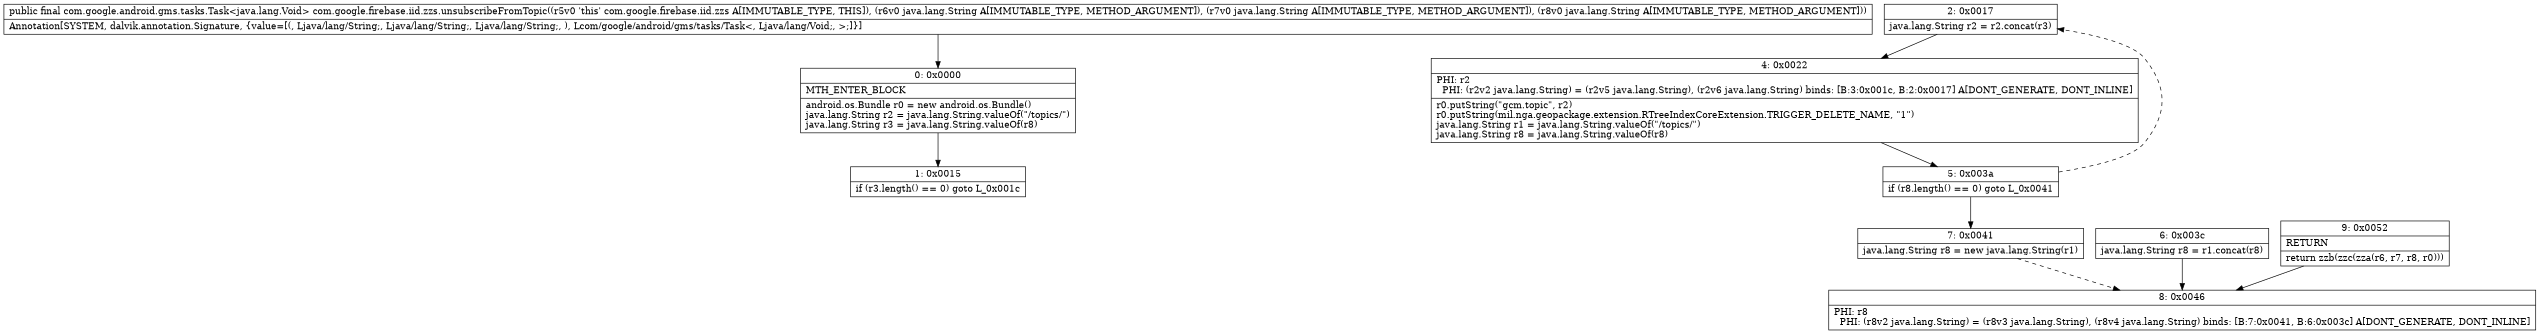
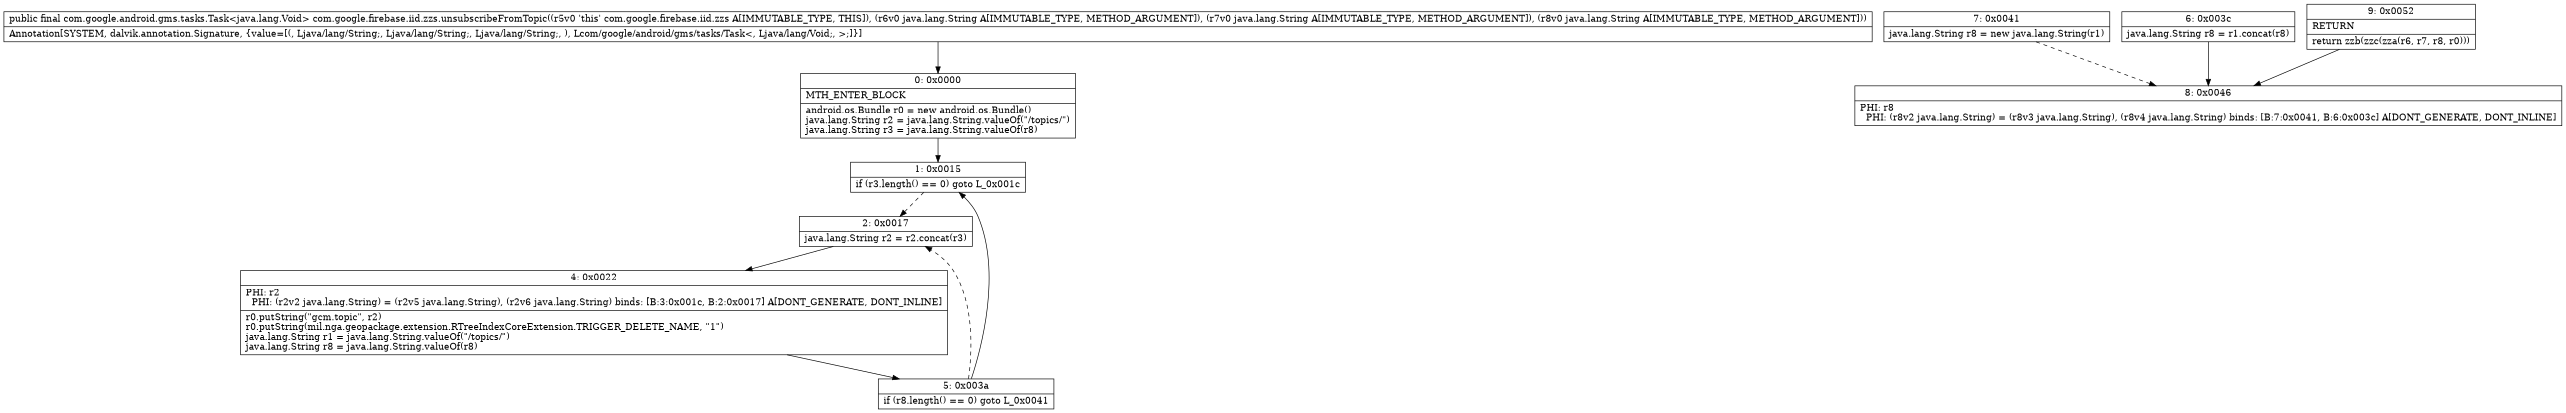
none -> (914, 202)
(1971, 209) -> (989, 286)
